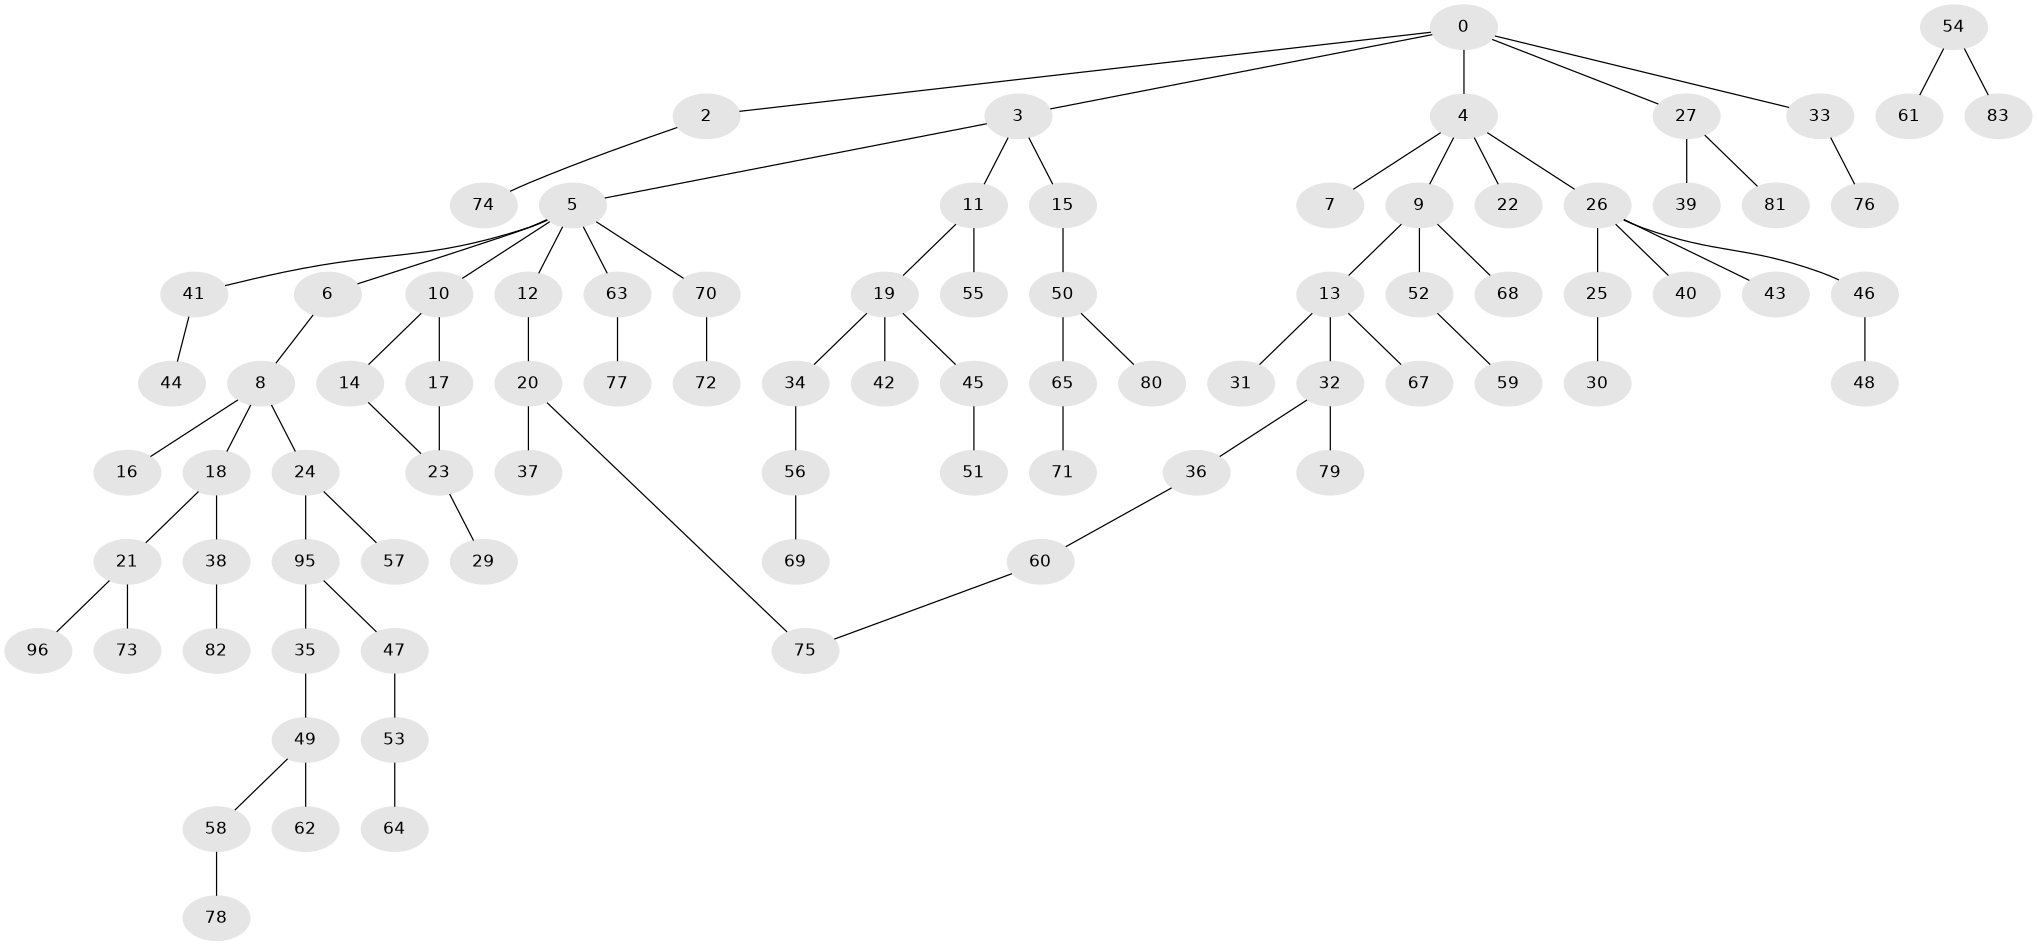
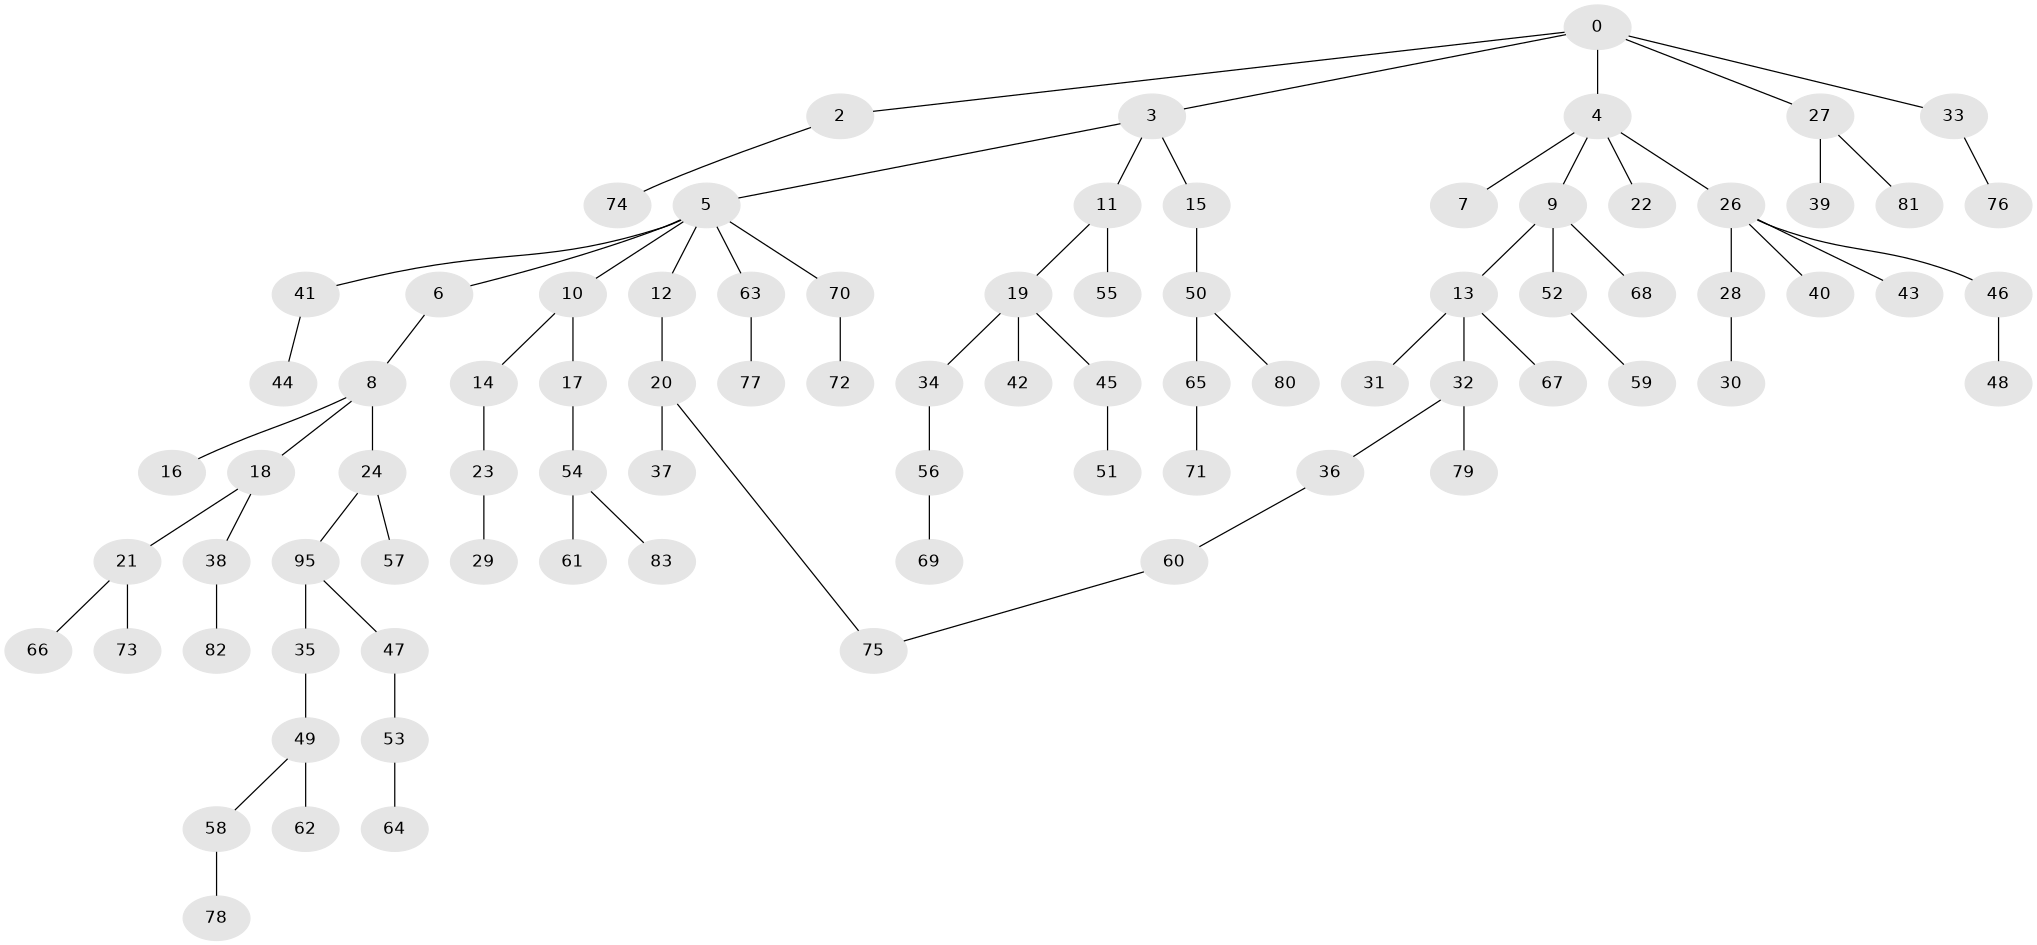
(1598, 295) -> (1731, 295)
(439, 428) -> (573, 428)
(38, 651) -> (38, 651)
